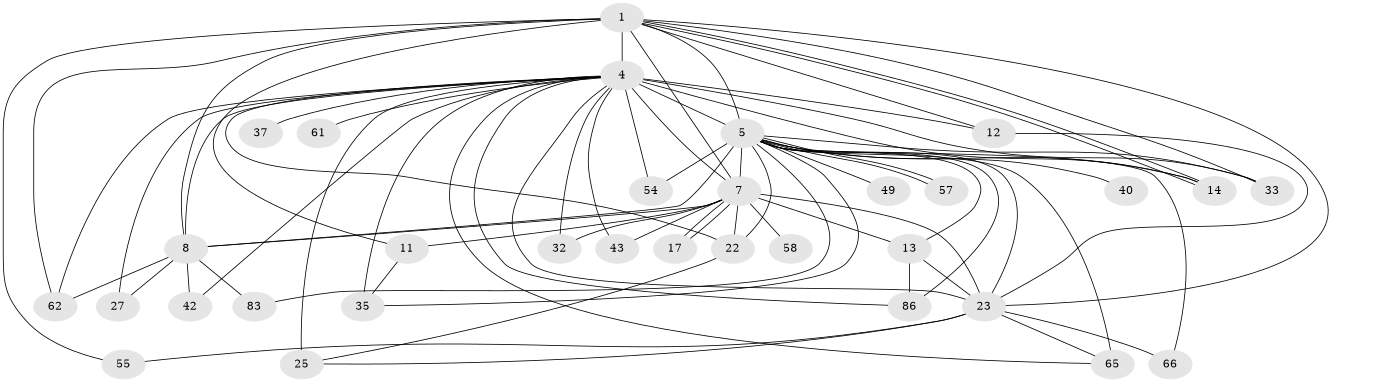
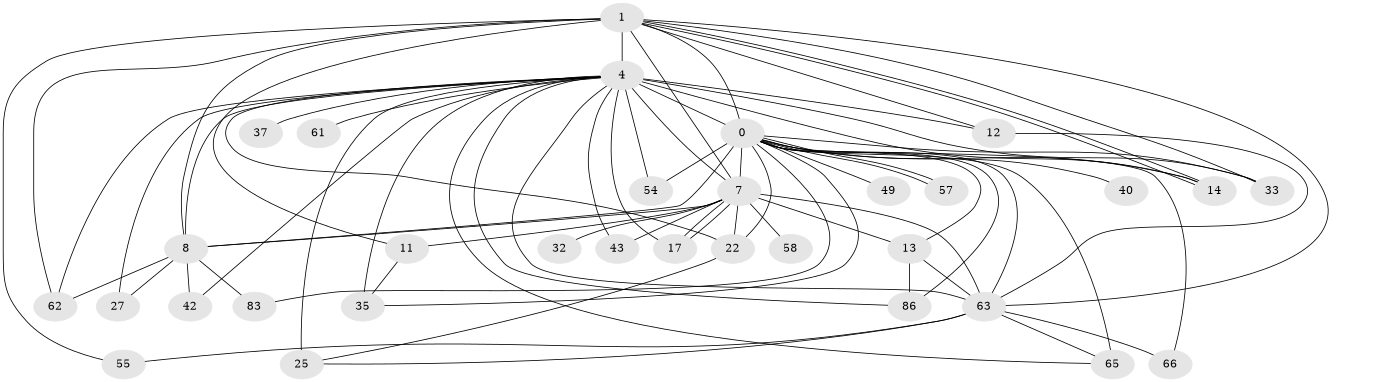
(743, 133) -> (743, 133)
(572, 156) -> (613, 173)
(984, 307) -> (984, 307)
